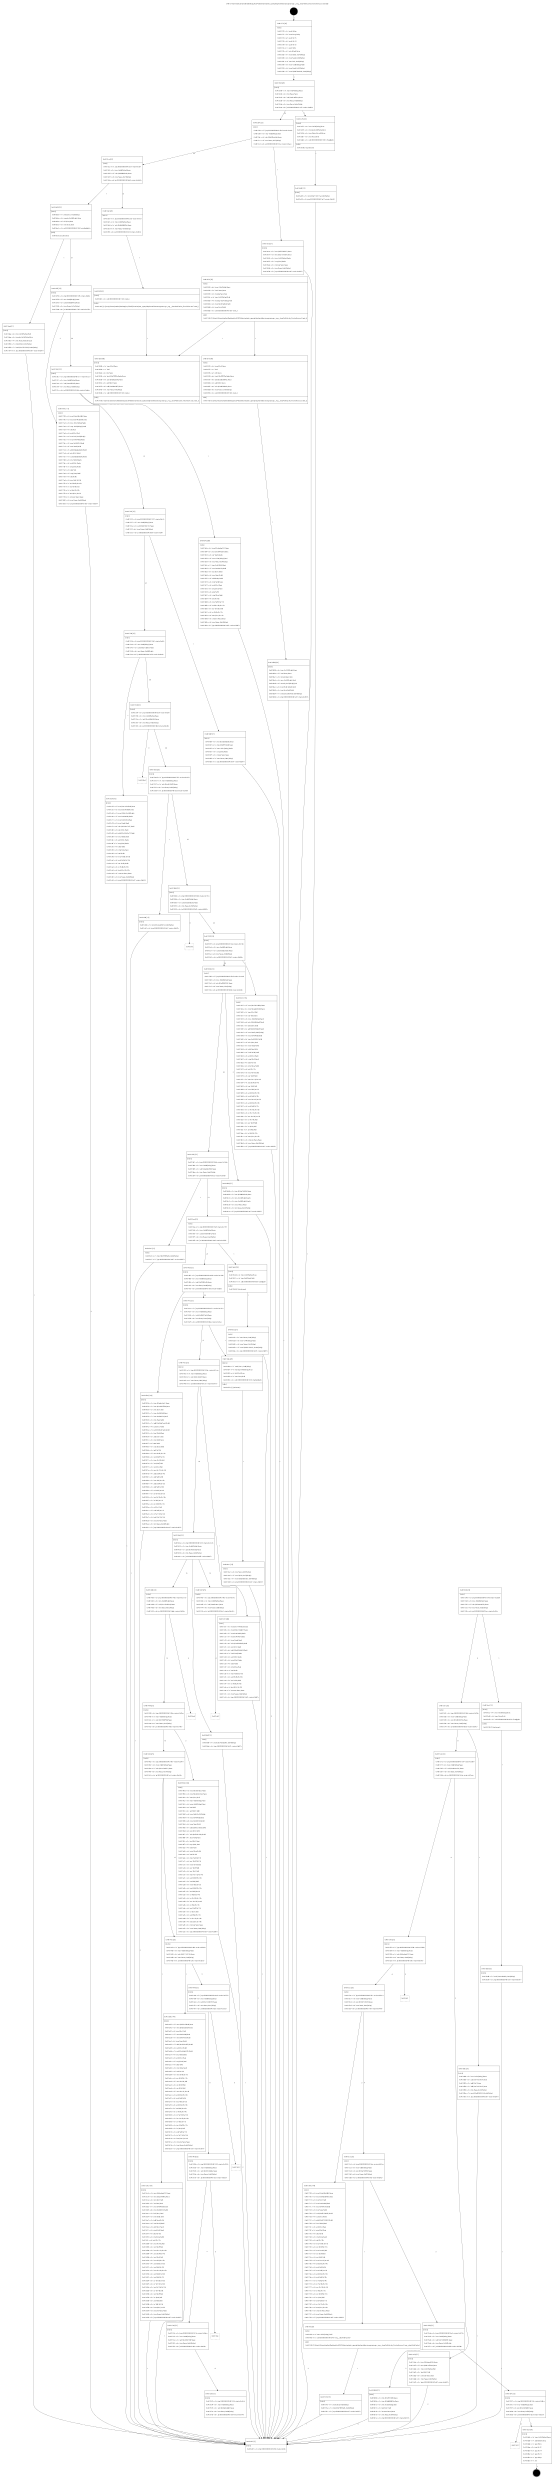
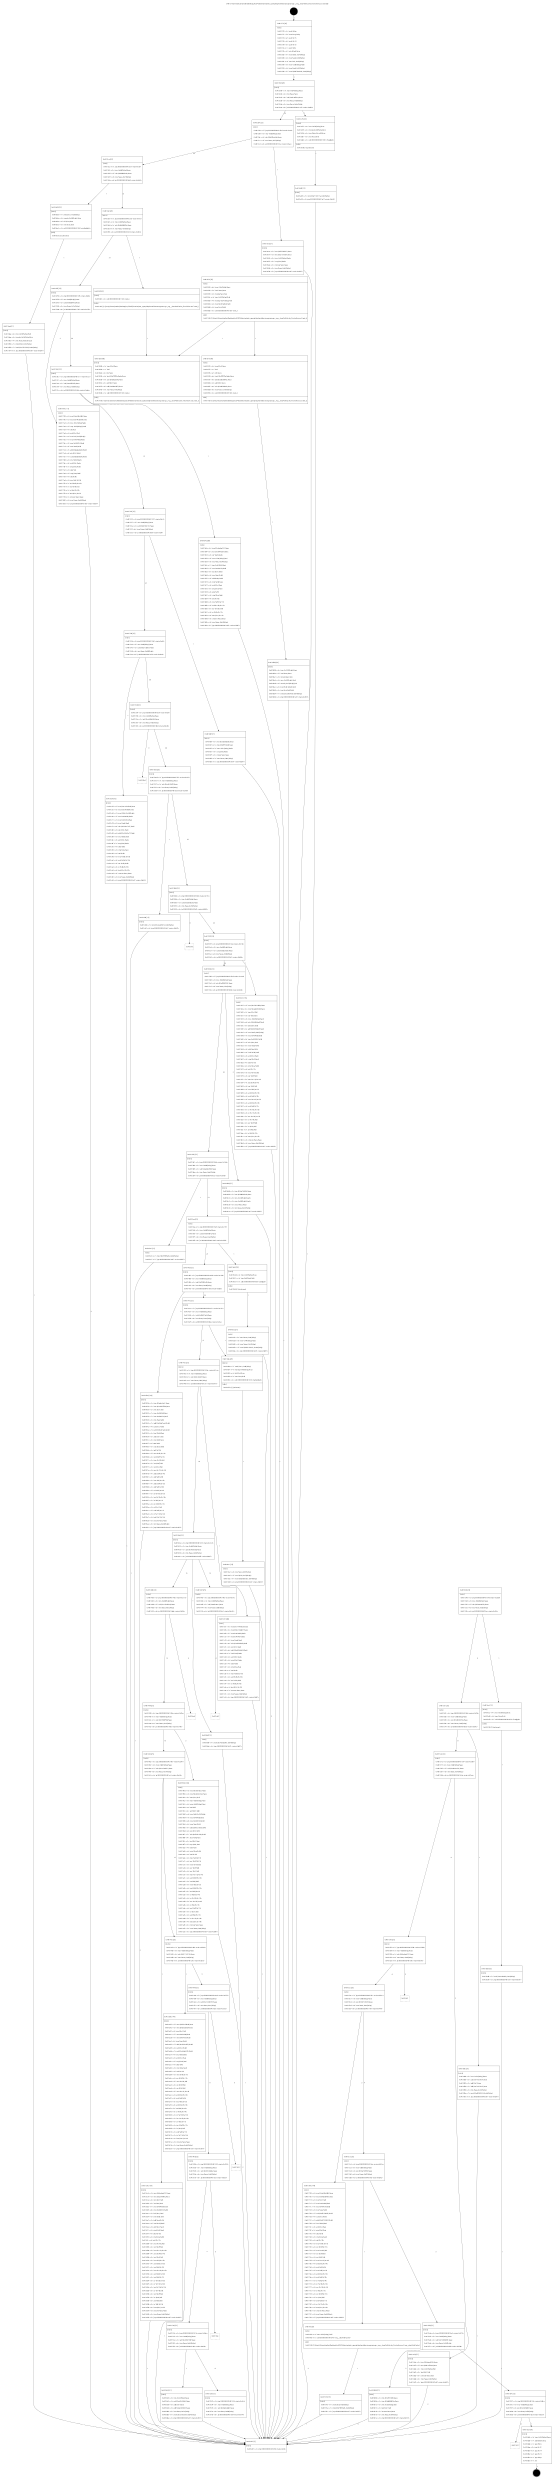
(71, 262) -> (97, 260)
none -> (181, 2404)
